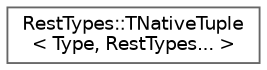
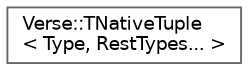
(134, 35) -> (124, 35)
